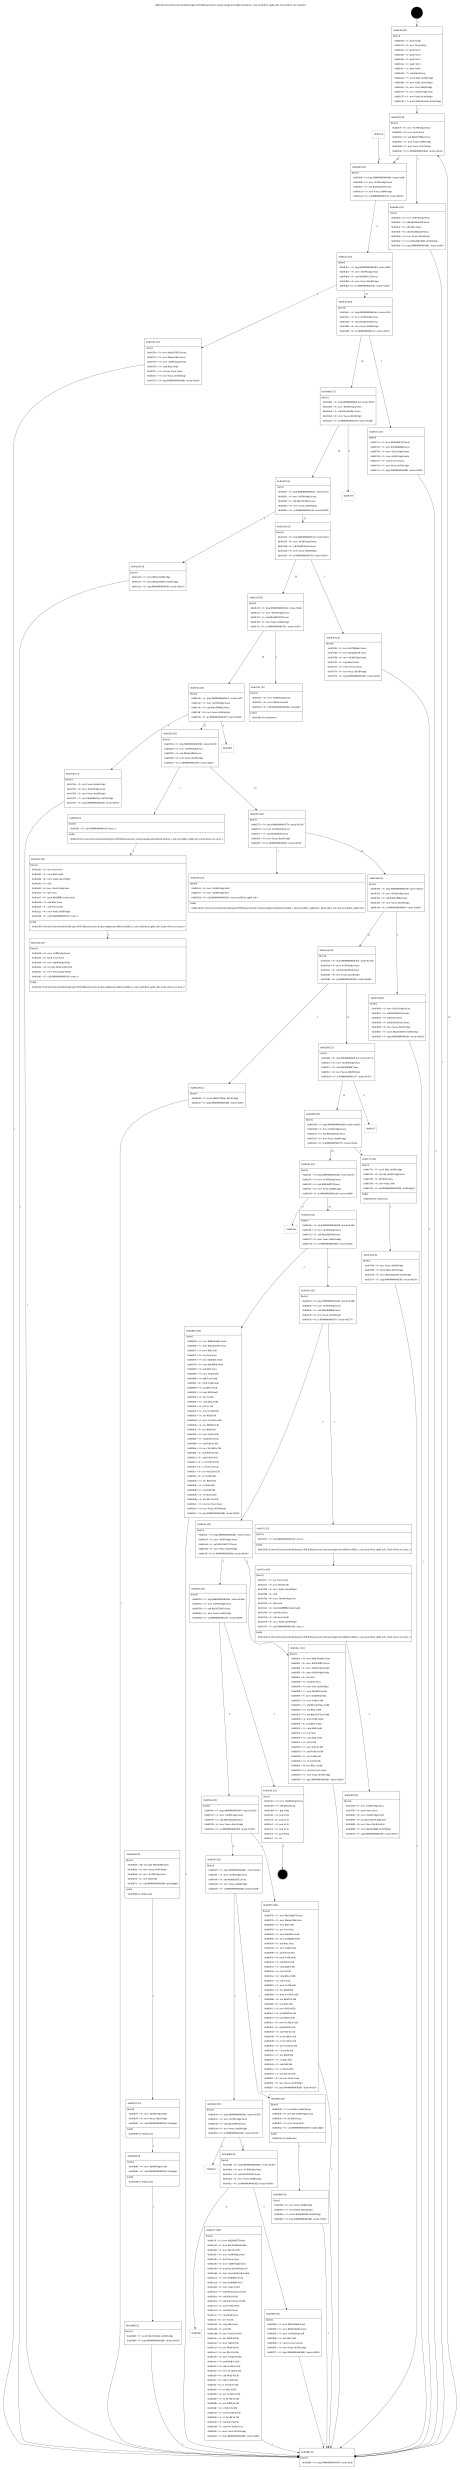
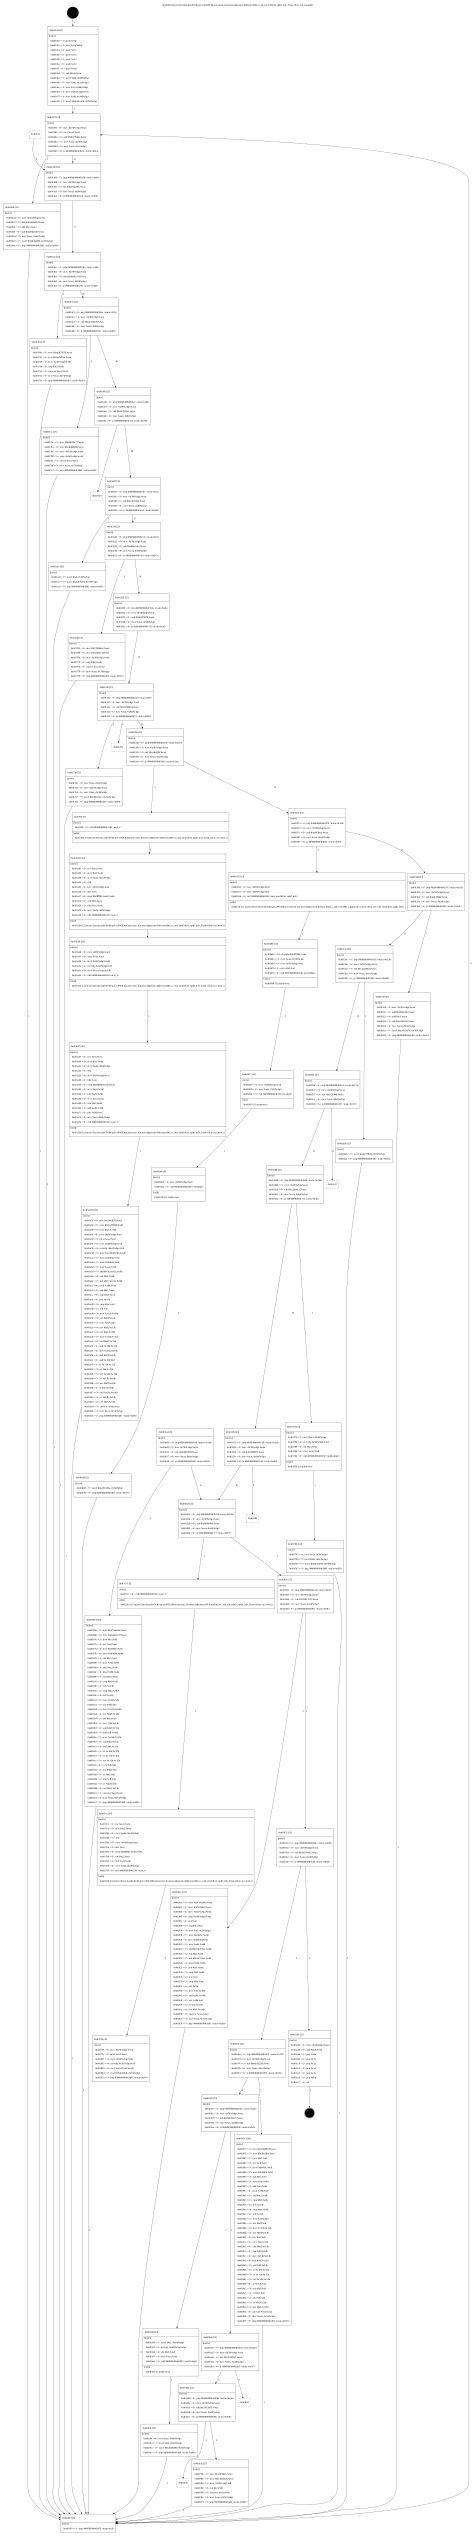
(276, 703) -> none
none -> (304, 925)
none -> (148, 1090)
(328, 1204) -> (230, 1482)
